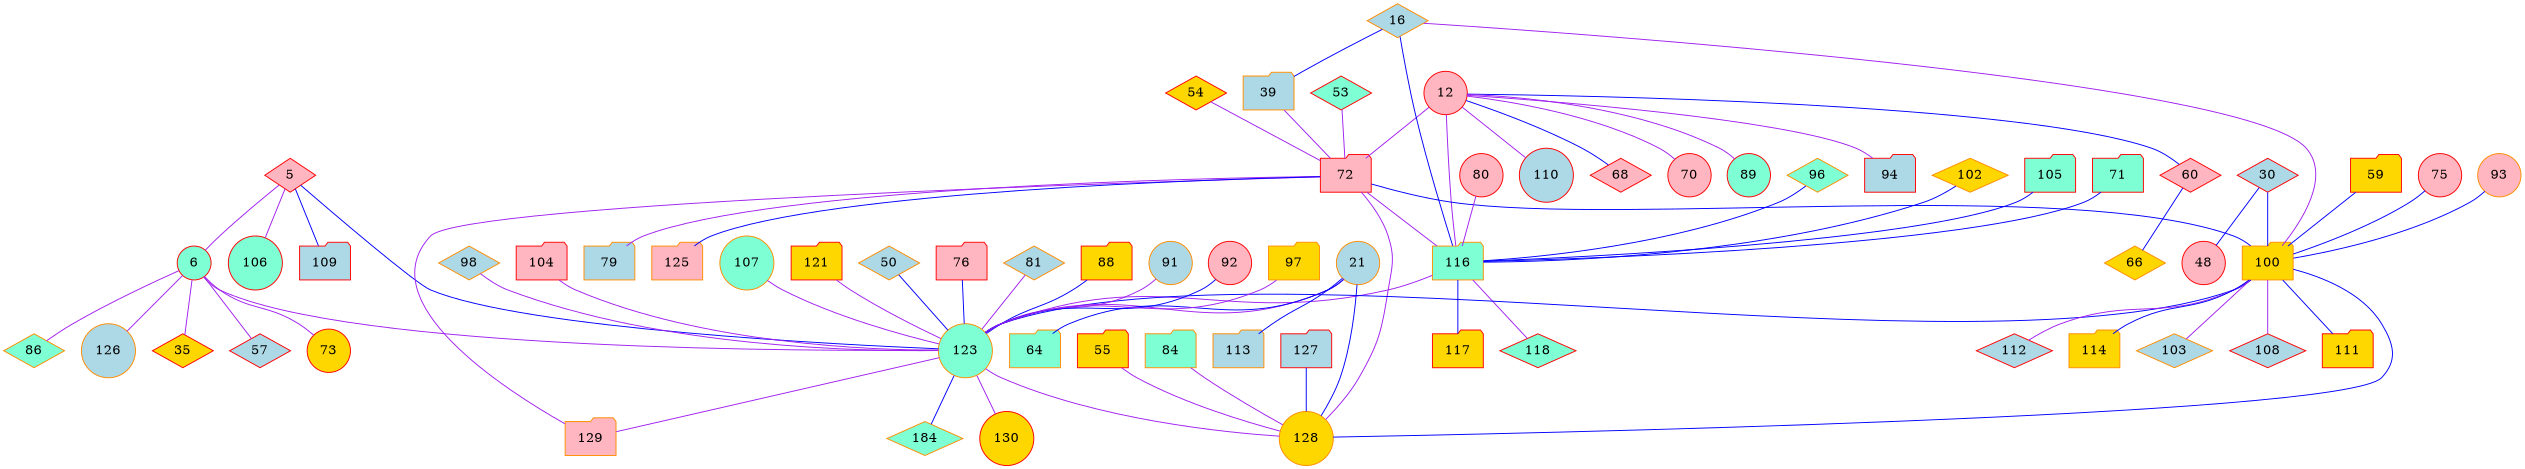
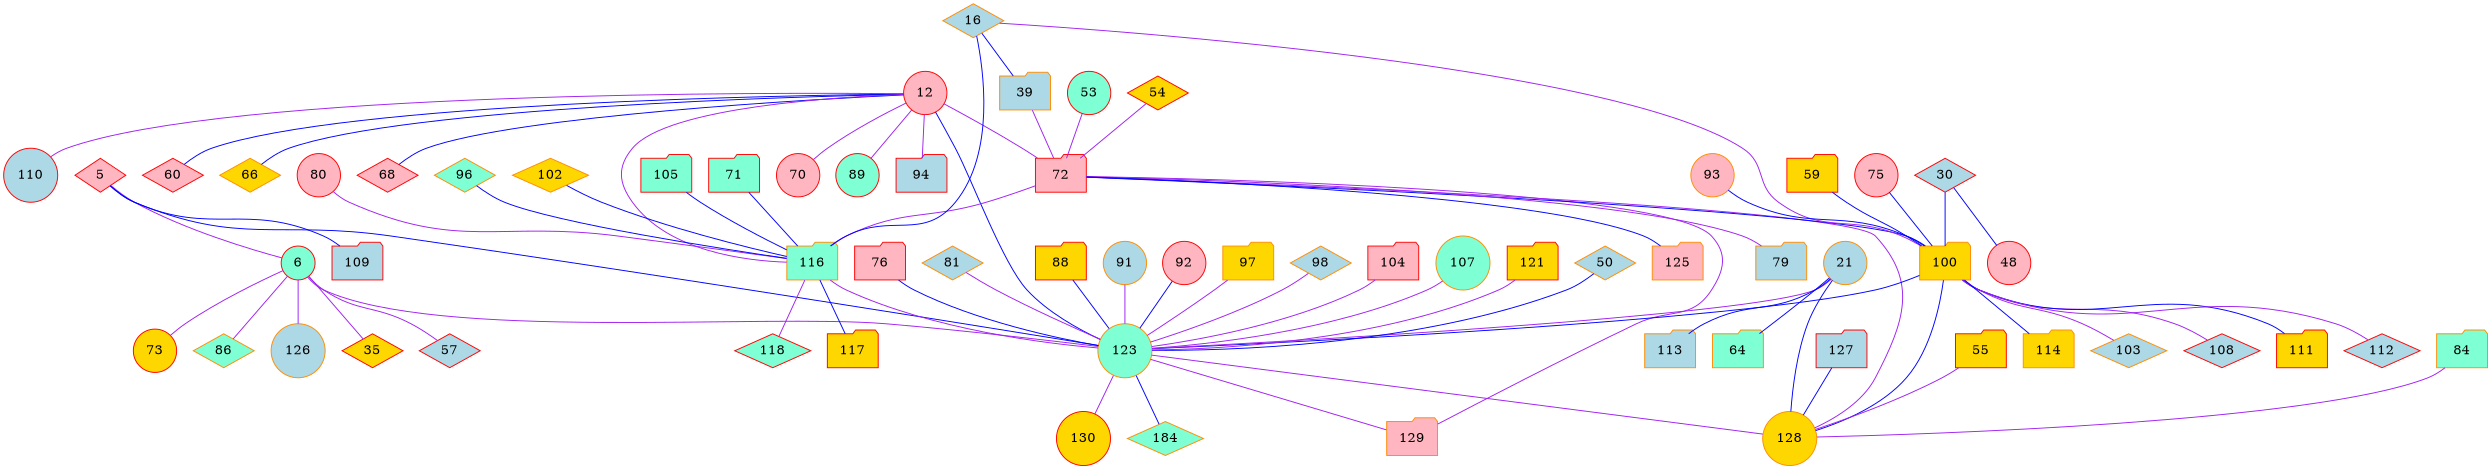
(1341, 93) -> (1089, 93)
(2167, 213) -> (498, 115)
none -> (998, 242)
(255, 263) -> none
